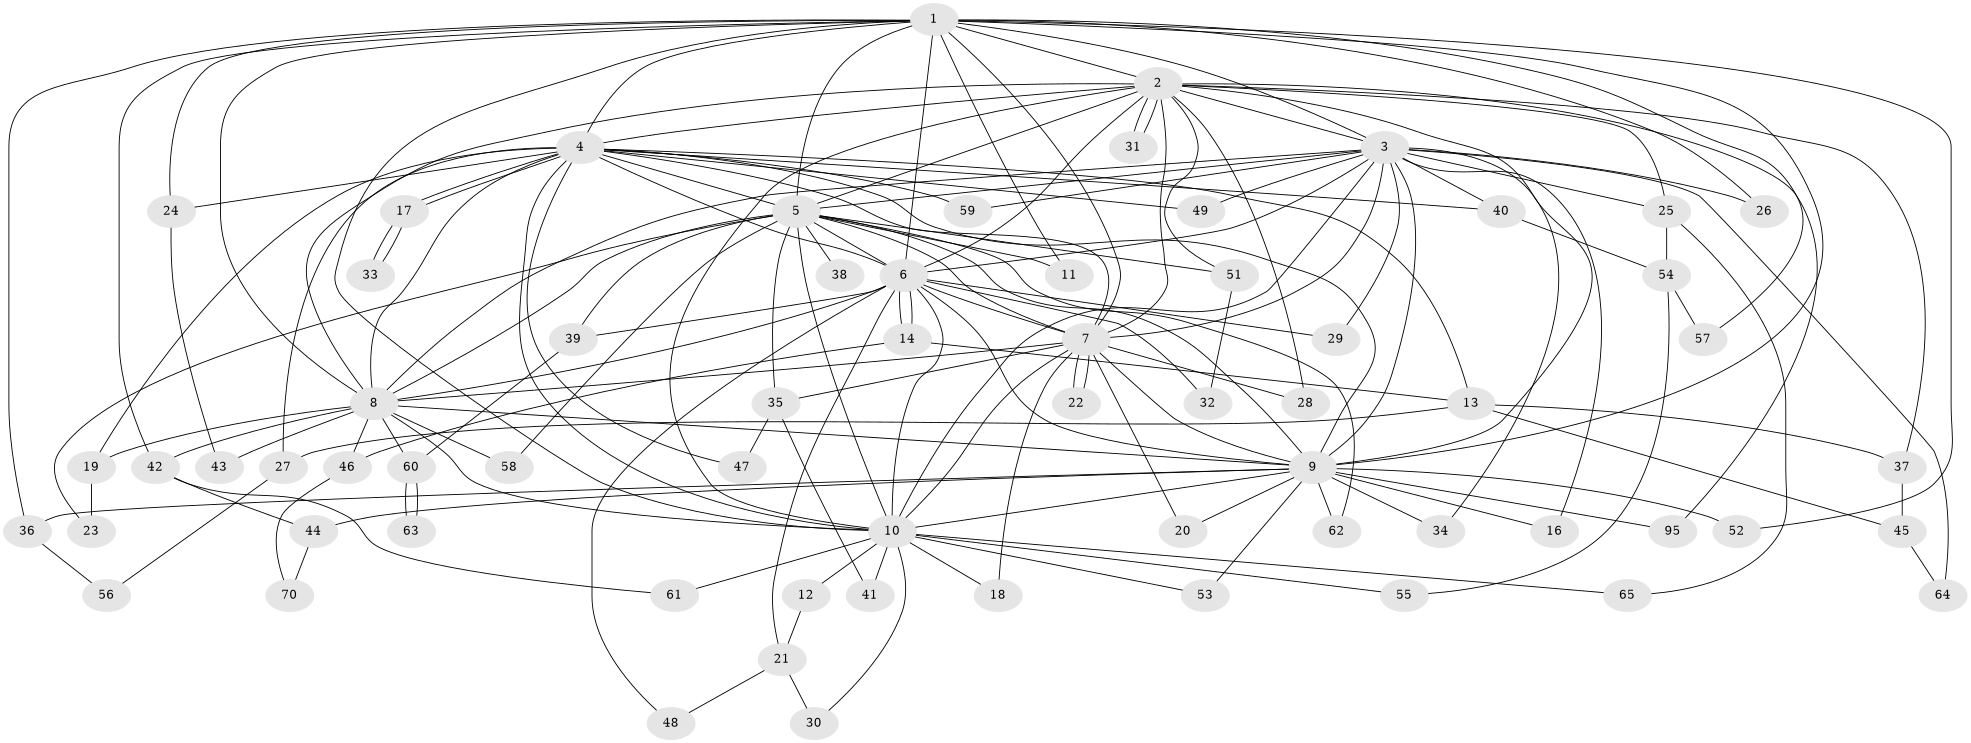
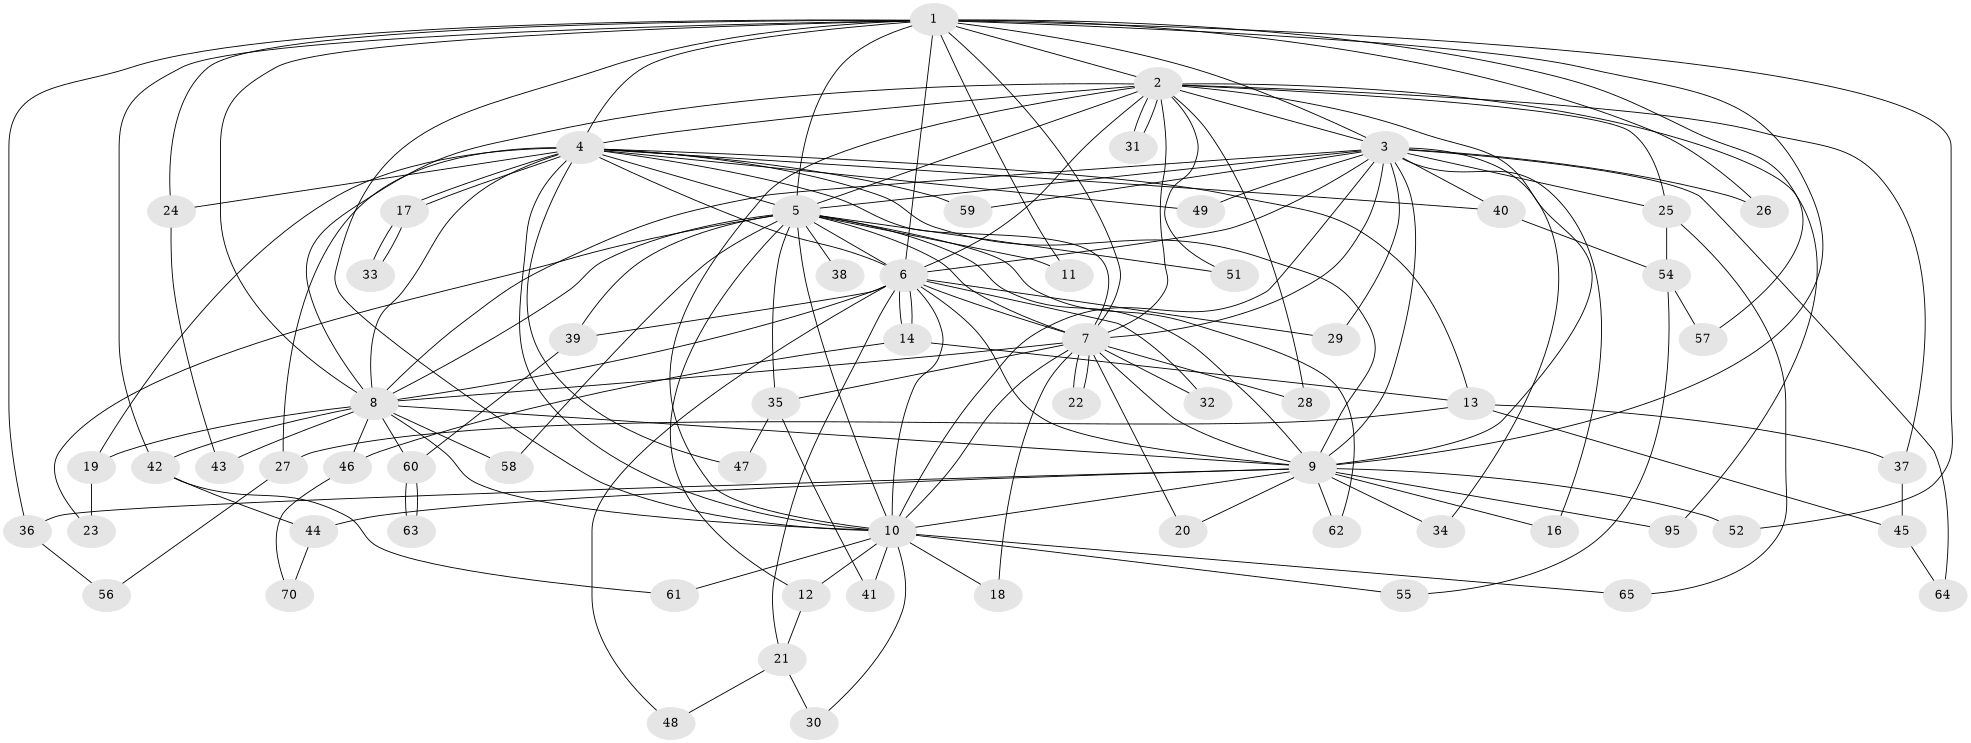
(1221, 339) -> (1149, 373)
none -> (677, 391)
(1205, 596) -> none
